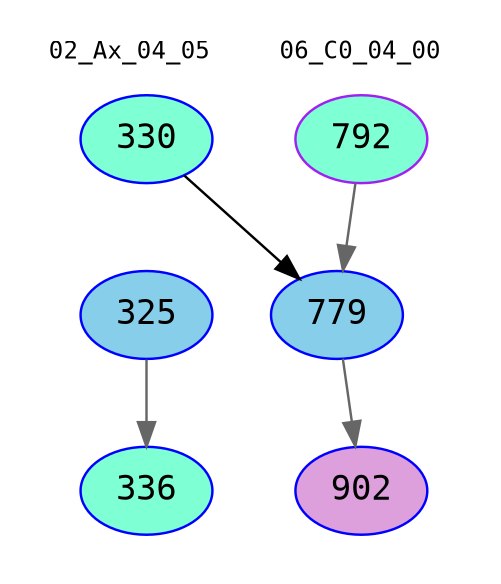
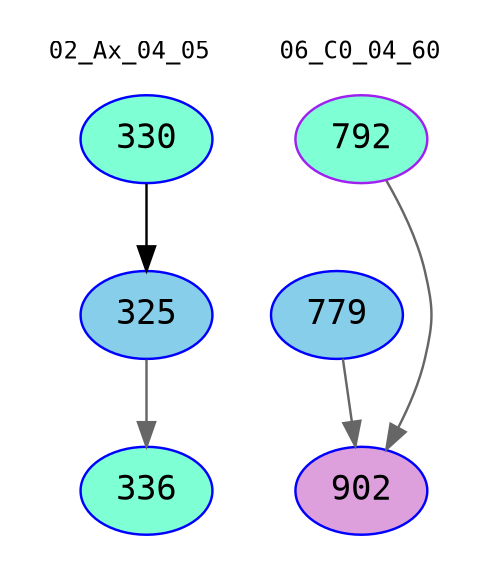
(361, 52) -> (361, 52)
(216, 204) -> (146, 215)
(351, 214) -> (431, 302)
